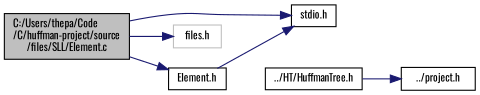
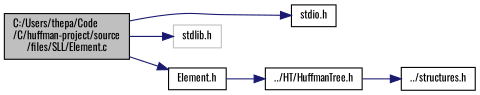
(197, 36) -> (197, 36)
(251, 50) -> (240, 79)
(438, 79) -> (438, 79)
